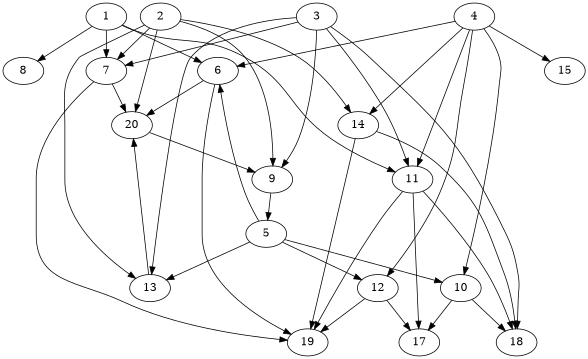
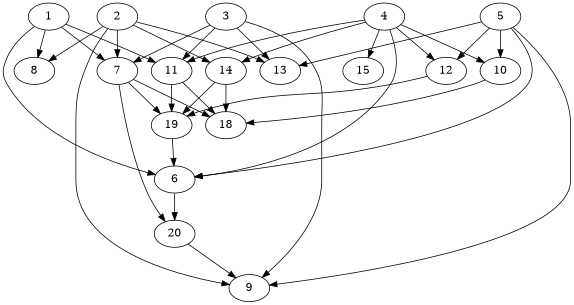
(147, 67) -> (75, 44)
(460, 153) -> (166, 95)
(270, 203) -> (517, 229)
(141, 210) -> none
(202, 225) -> (173, 149)
(419, 342) -> none
